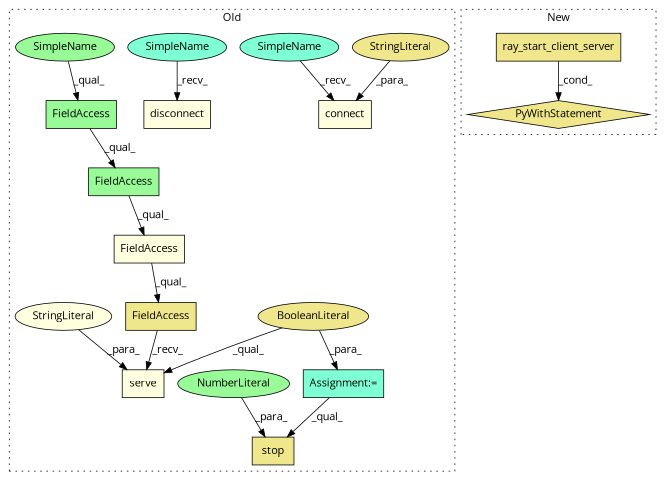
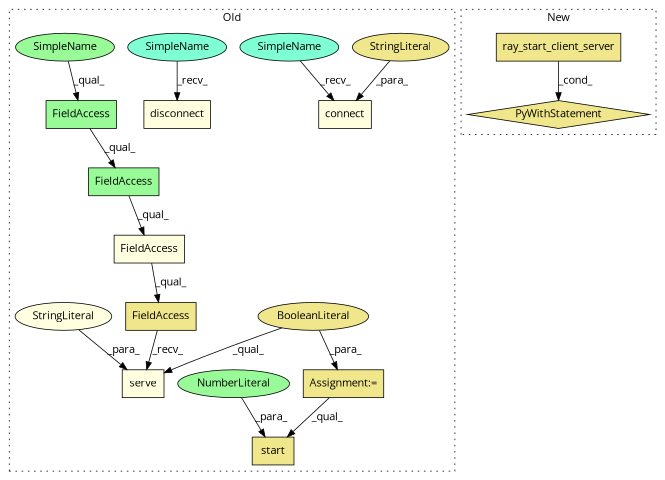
(343, 384) -> (343, 384)
(273, 451) -> (273, 451)
